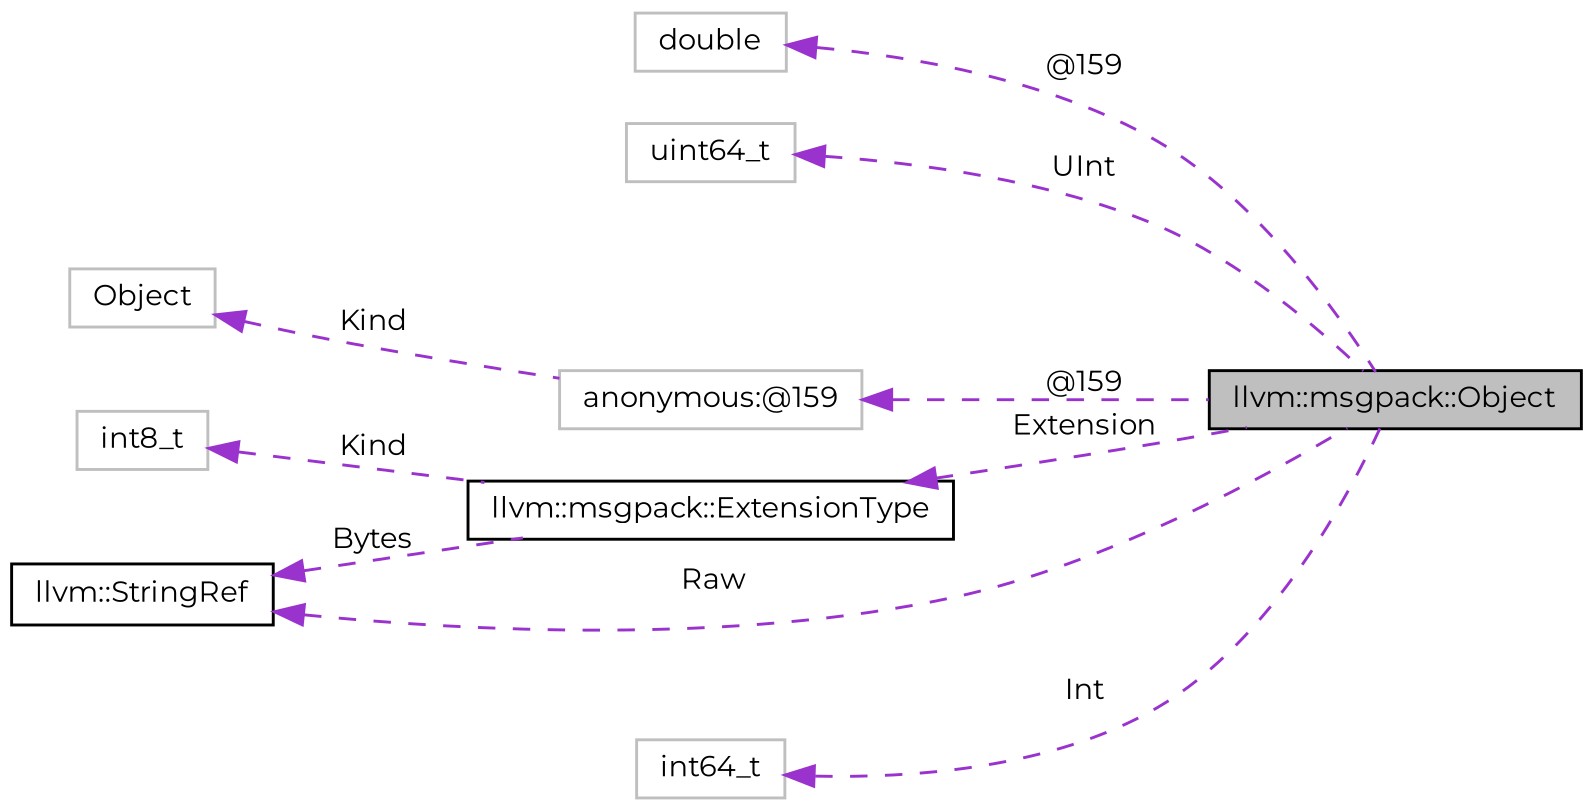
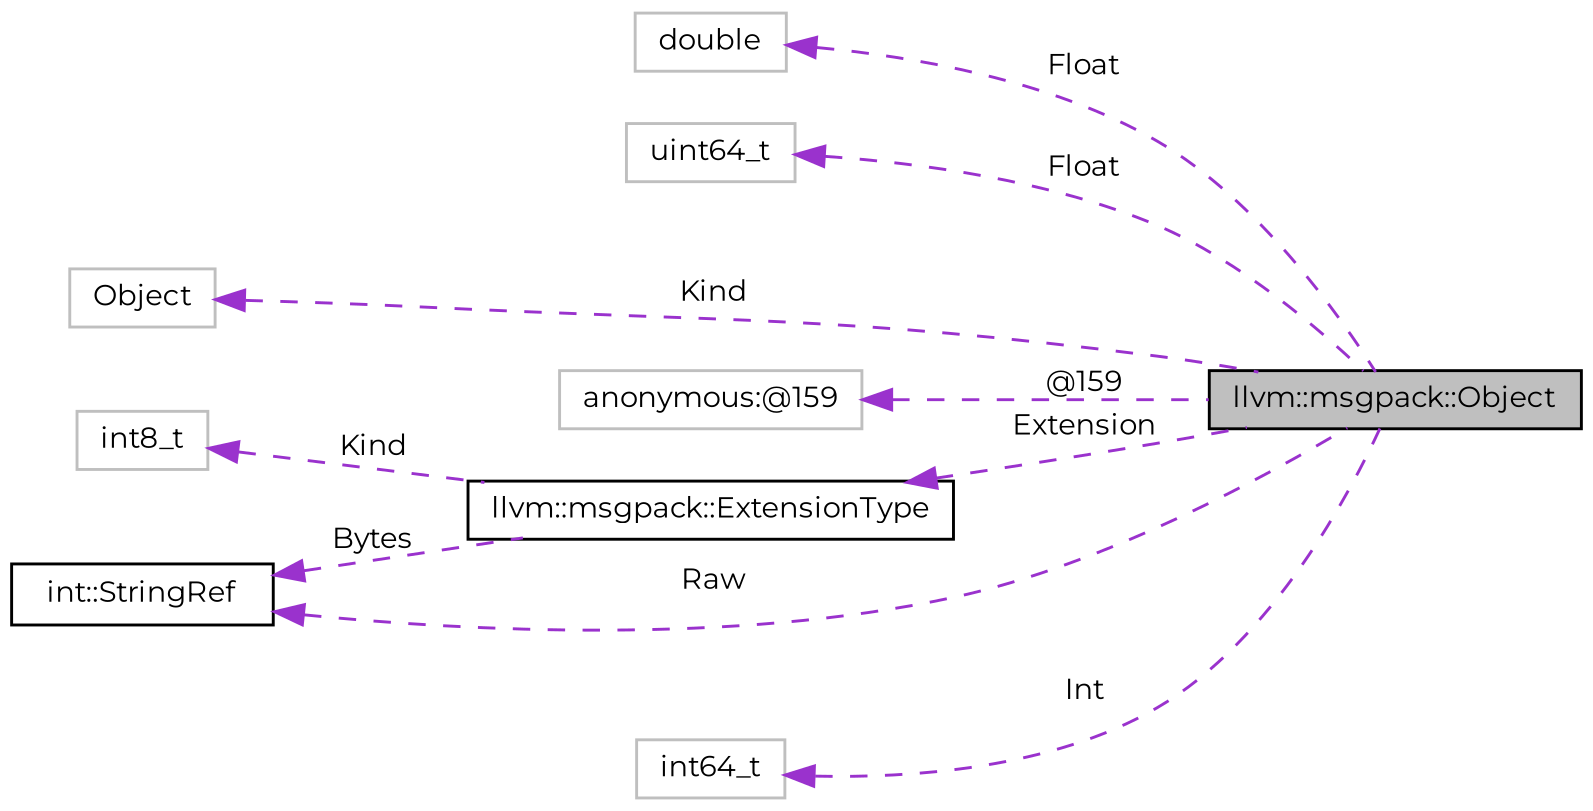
(1081, 67) -> (1081, 67)
(1081, 169) -> (1081, 169)
(401, 352) -> (753, 321)
(142, 594) -> (142, 594)
